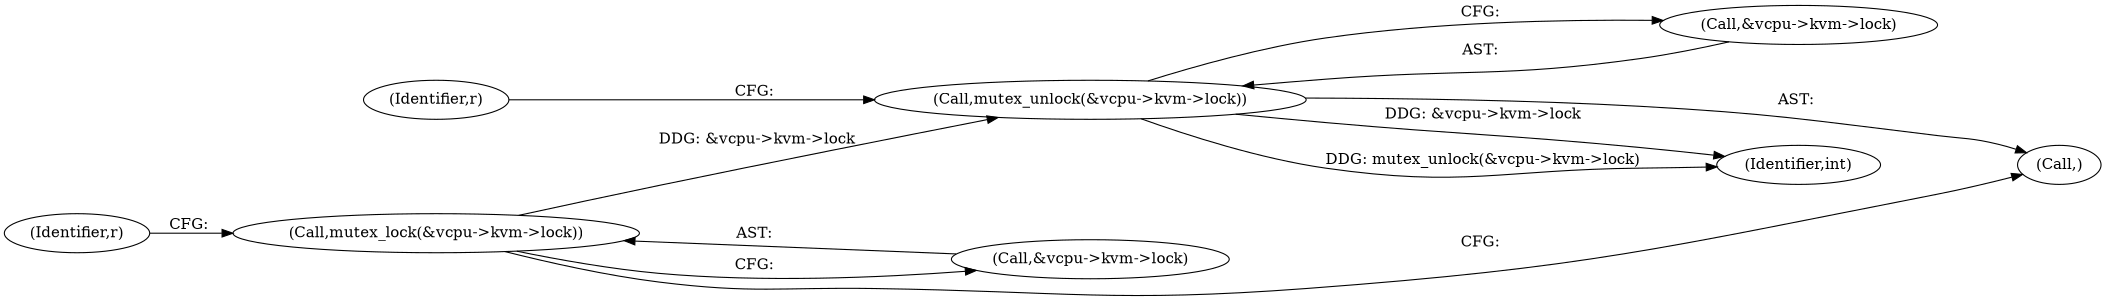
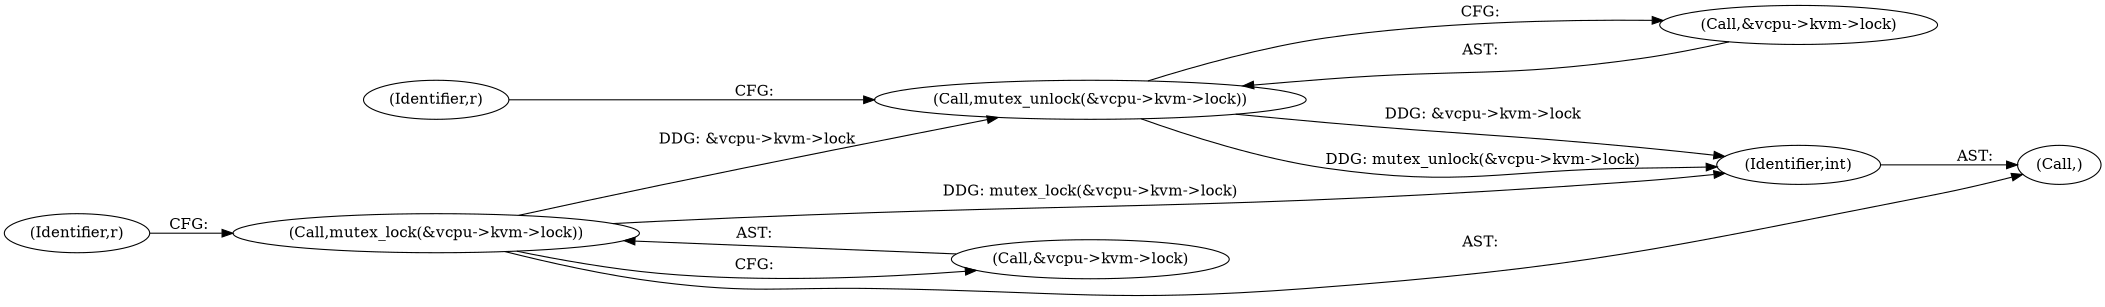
(1662, 108) -> (1943, 165)
none -> (1164, 205)
(1483, 242) -> (1483, 242)
